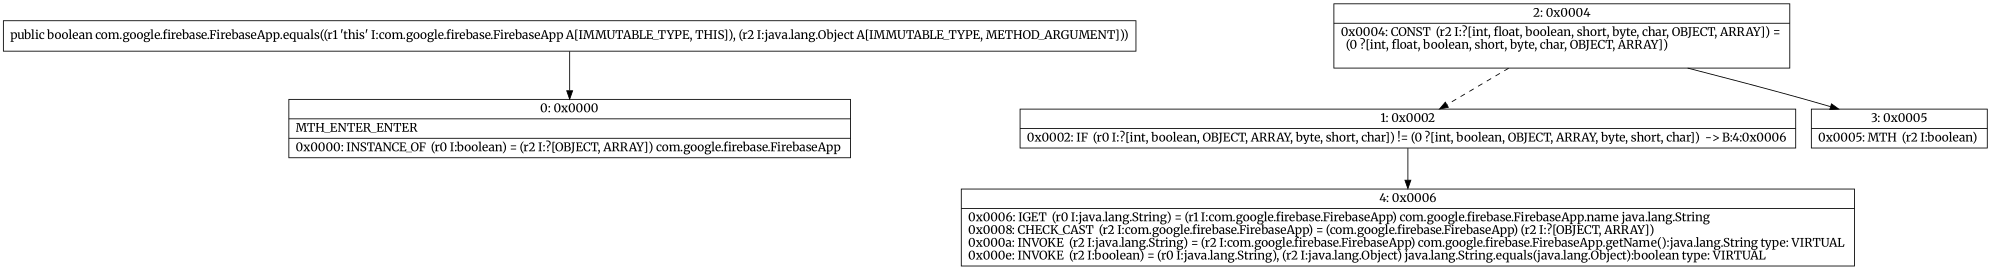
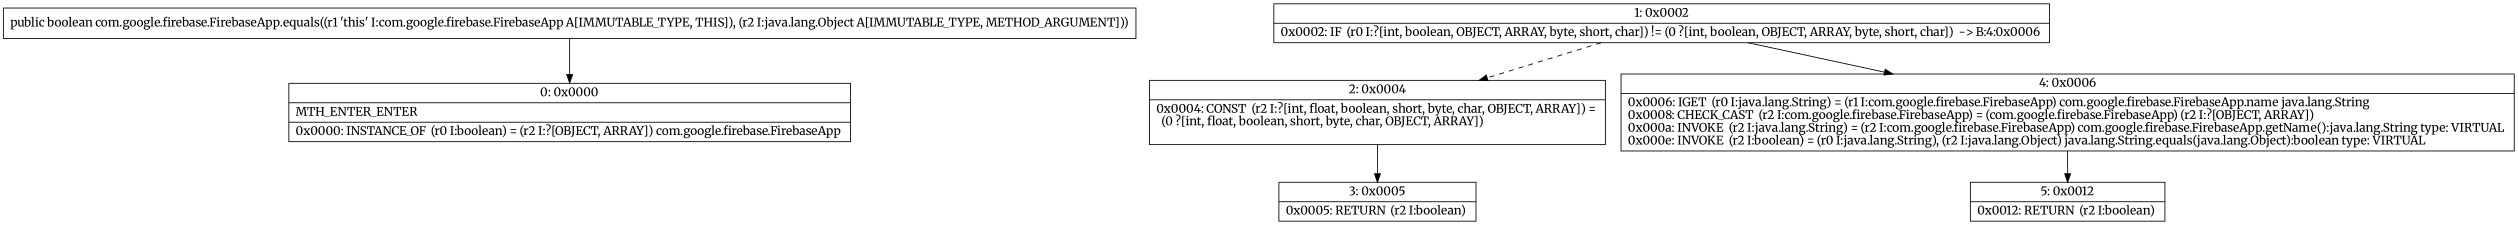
(1478, 86) -> (1544, 60)
(1899, 138) -> (1377, 211)
none -> (2068, 202)
